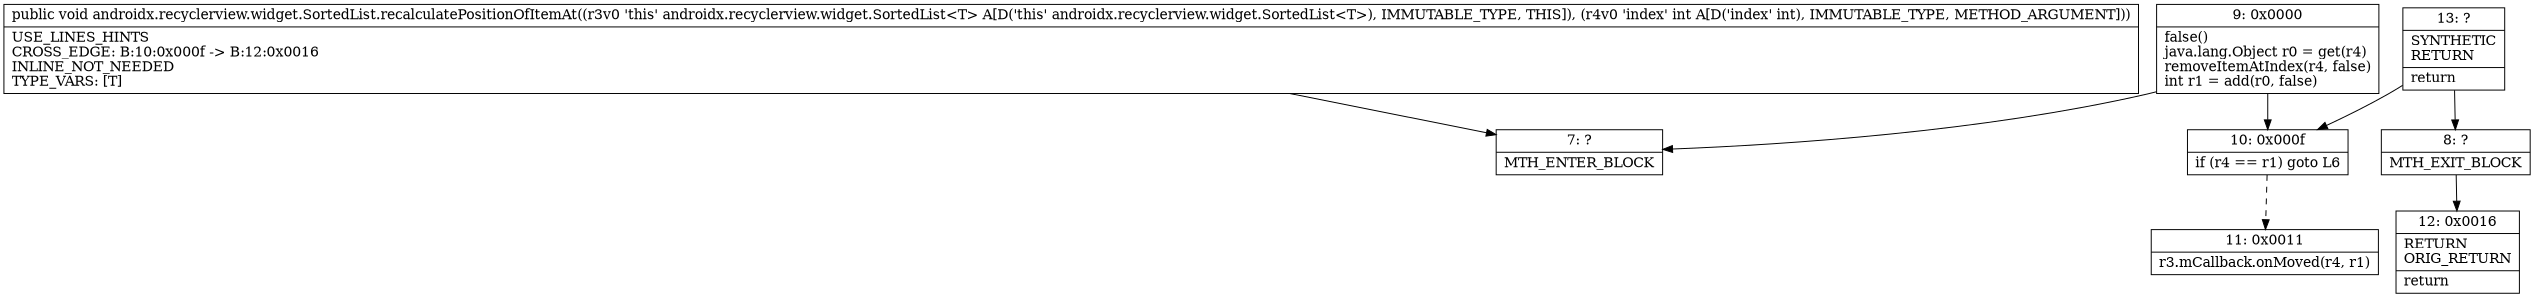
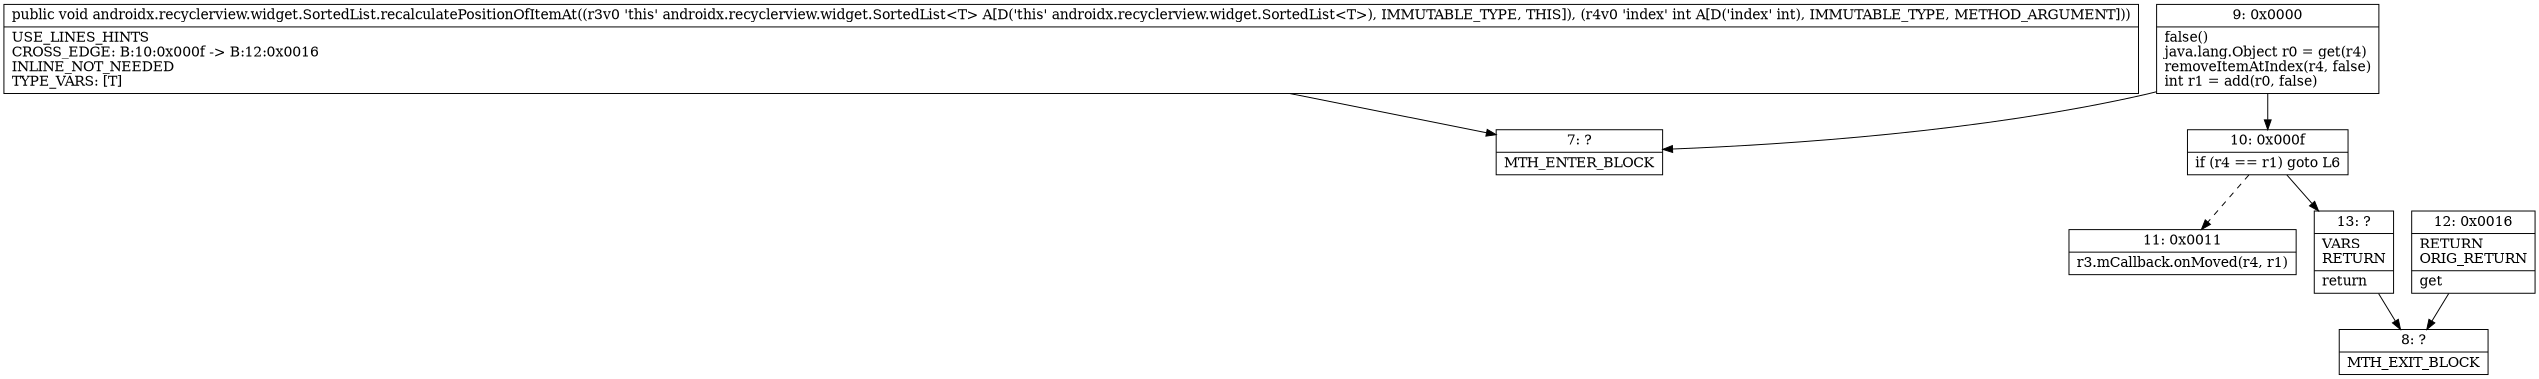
(2454, 41) -> (2342, 244)
(2365, 106) -> (2299, 189)
(2456, 188) -> (2440, 307)
(2426, 282) -> (2431, 282)
